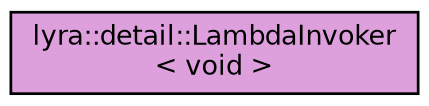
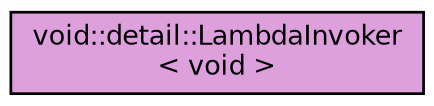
(215, 53) -> (217, 53)
